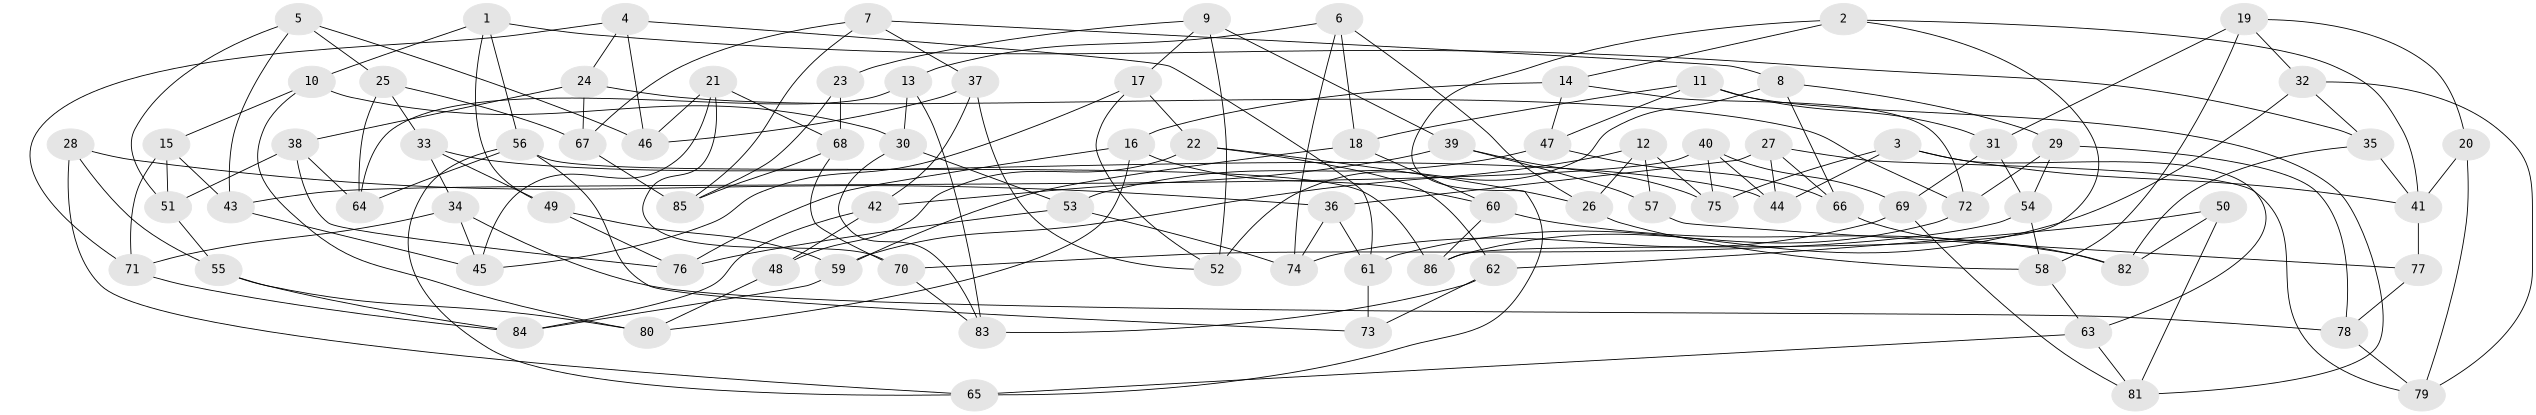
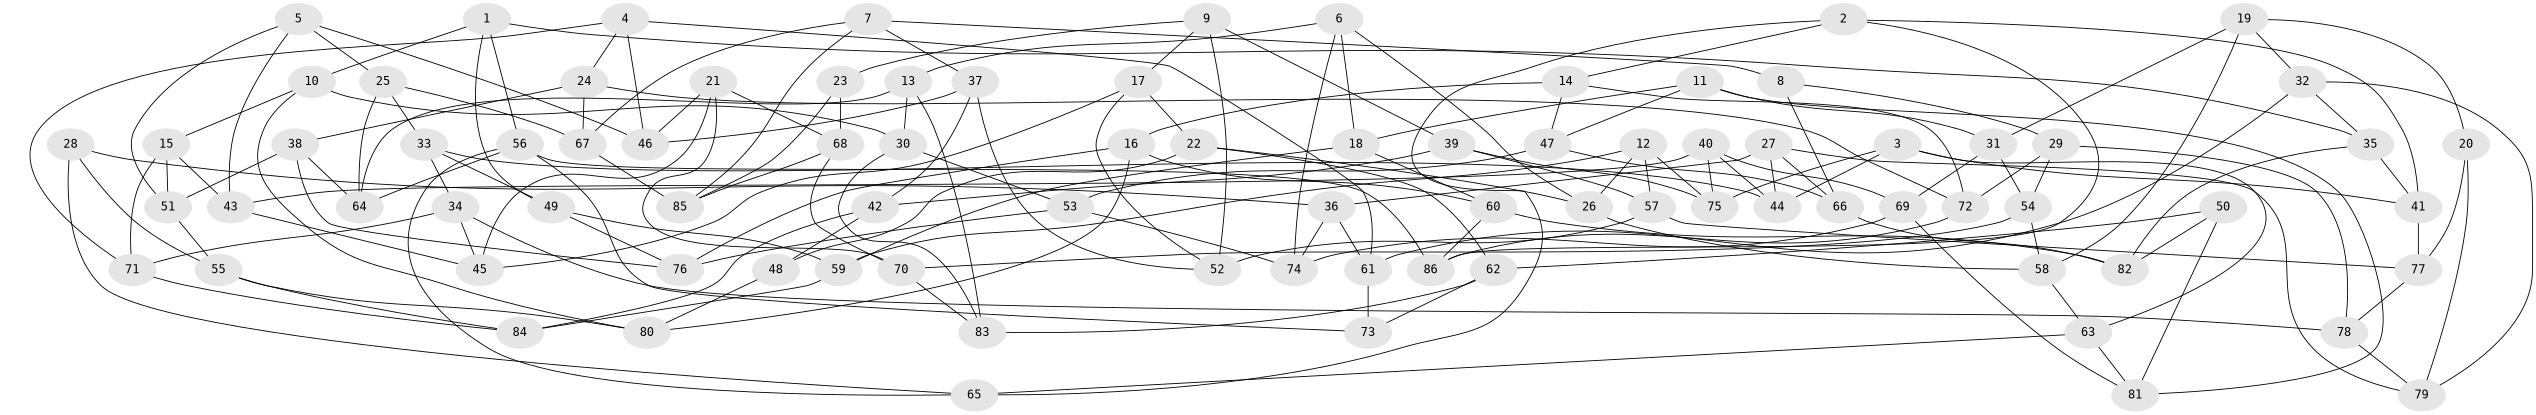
(2442, 176) -> (2454, 211)
(1505, 180) -> (1366, 242)
